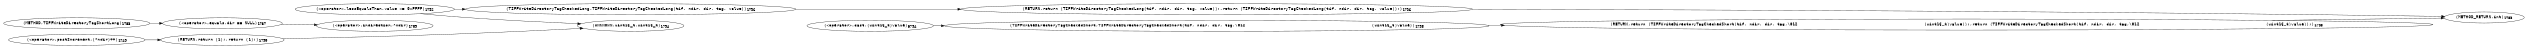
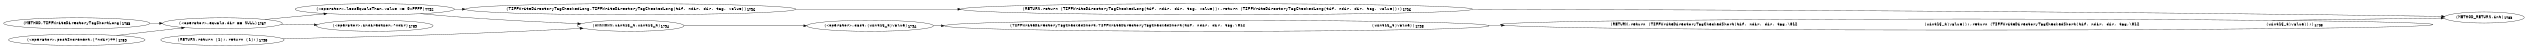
(429, 9) -> (429, 9)
none -> (294, 17)
(912, 25) -> (912, 25)
none -> (744, 26)
(122, 39) -> (122, 39)
(151, 40) -> (149, 32)
